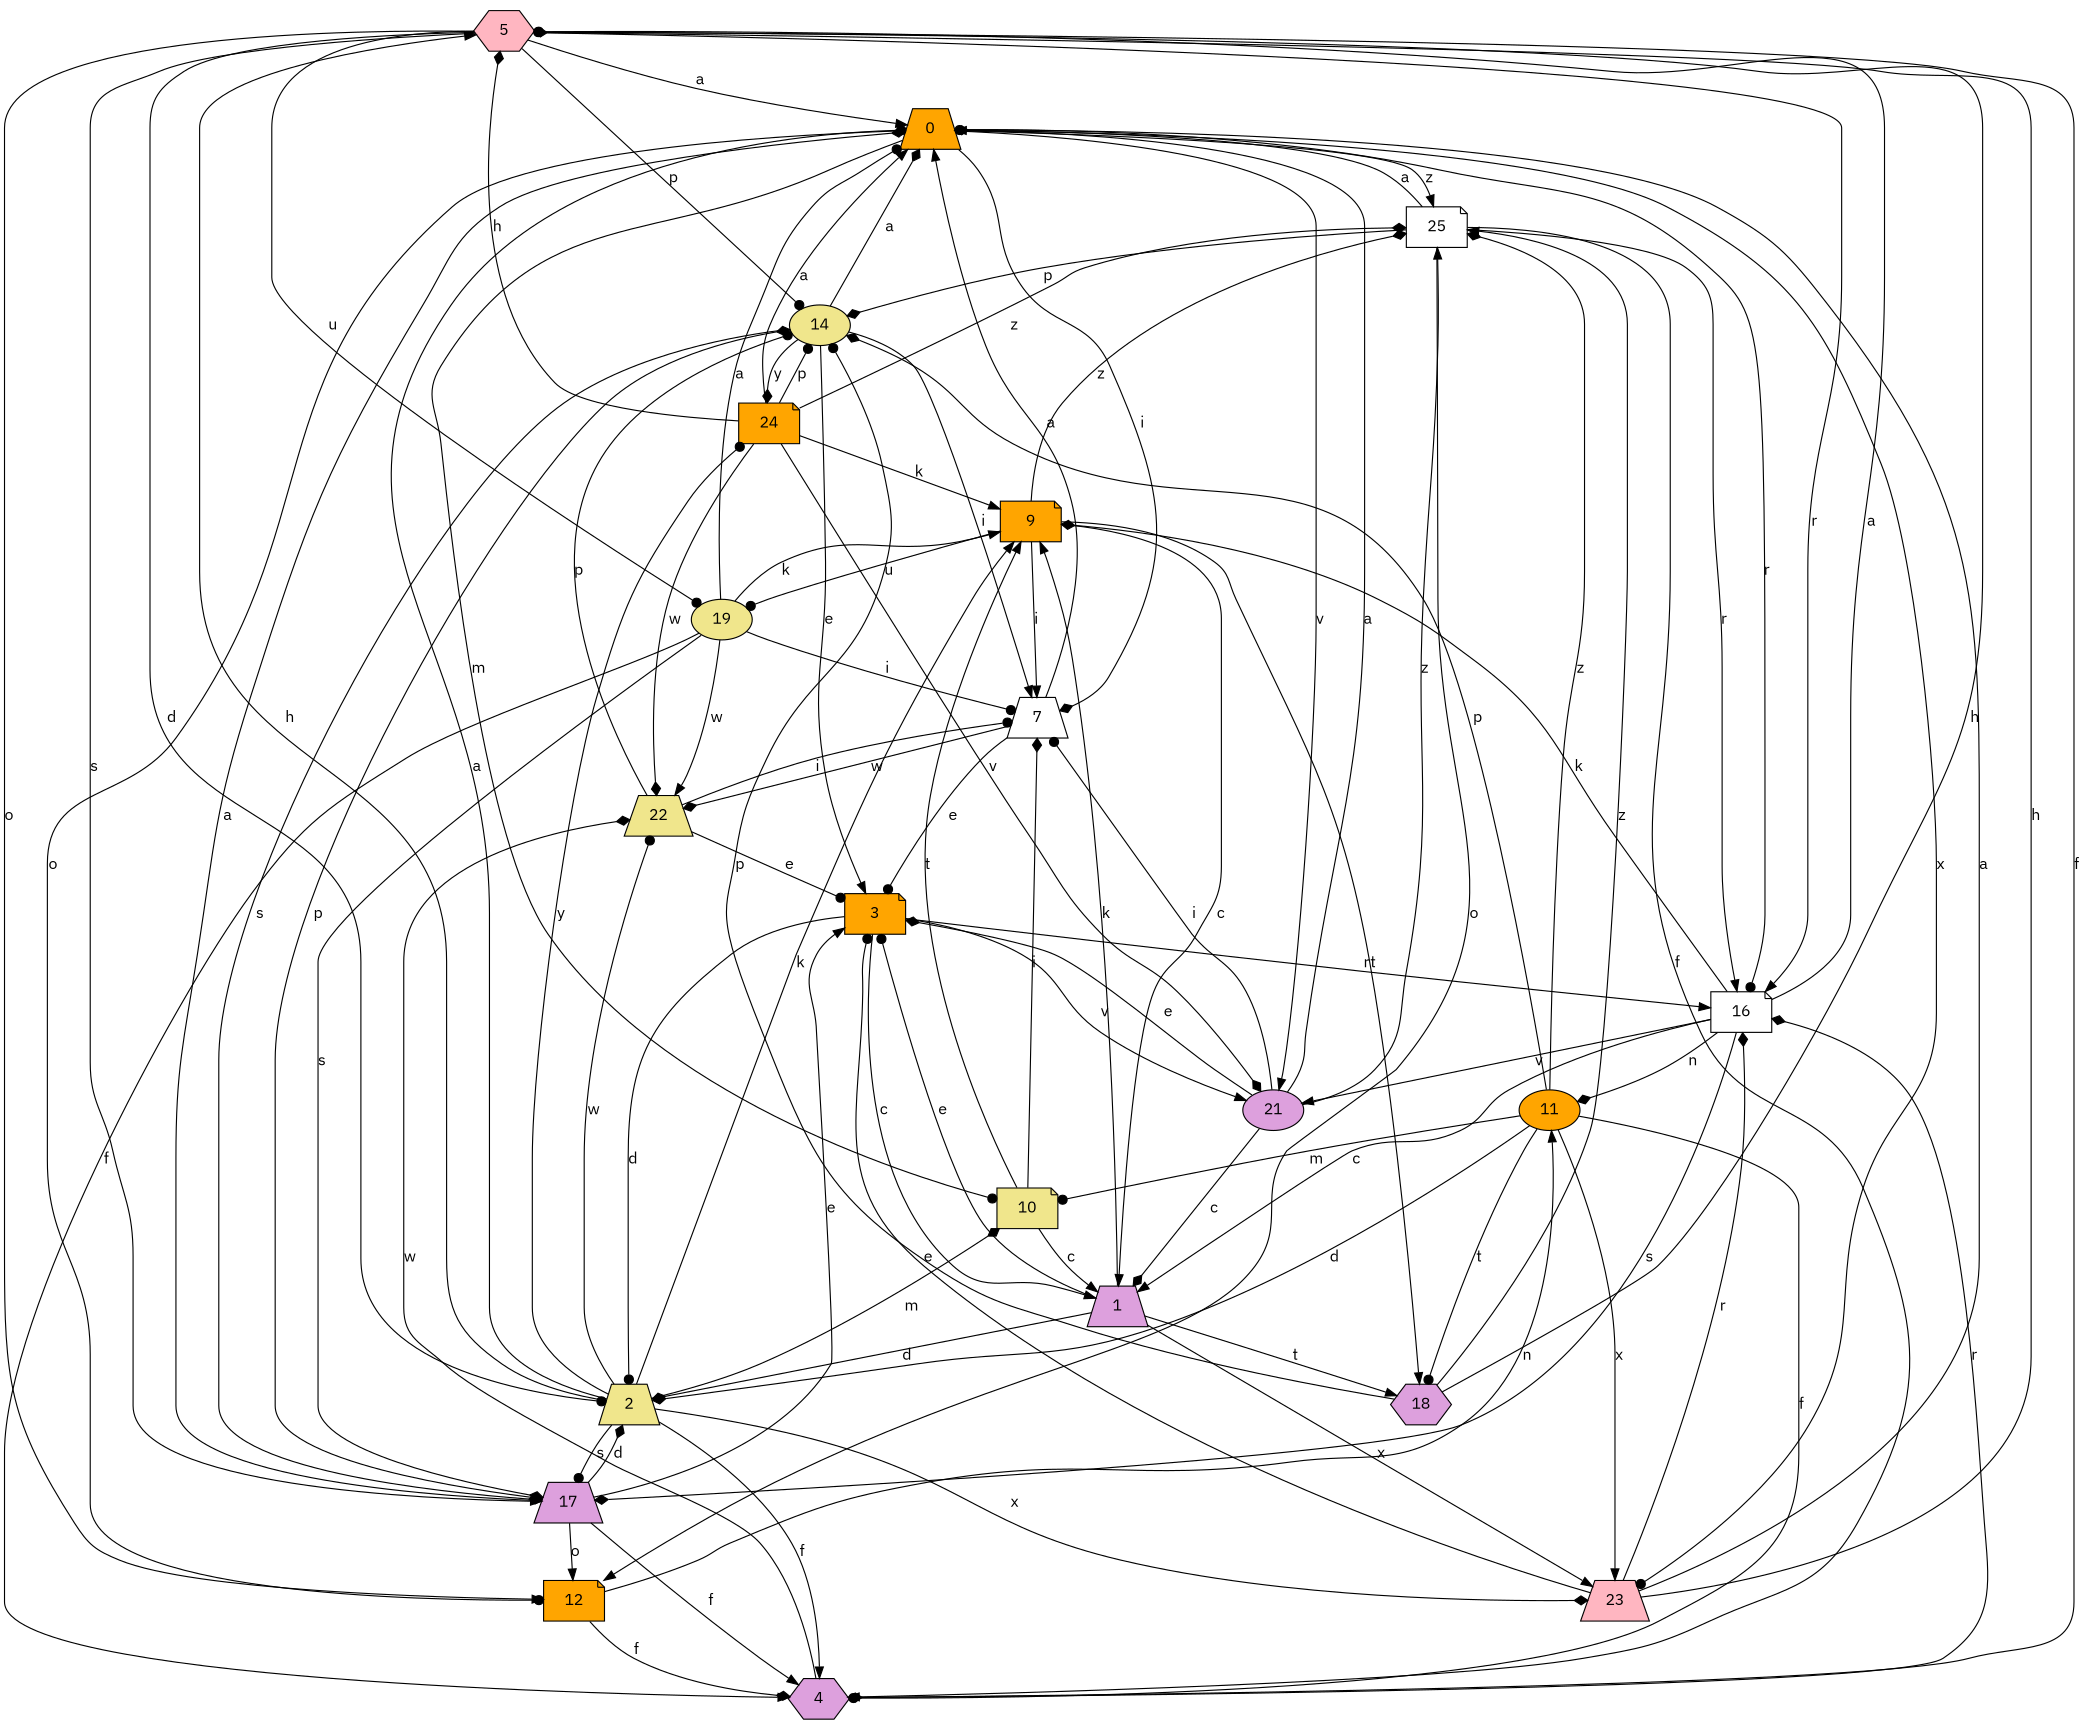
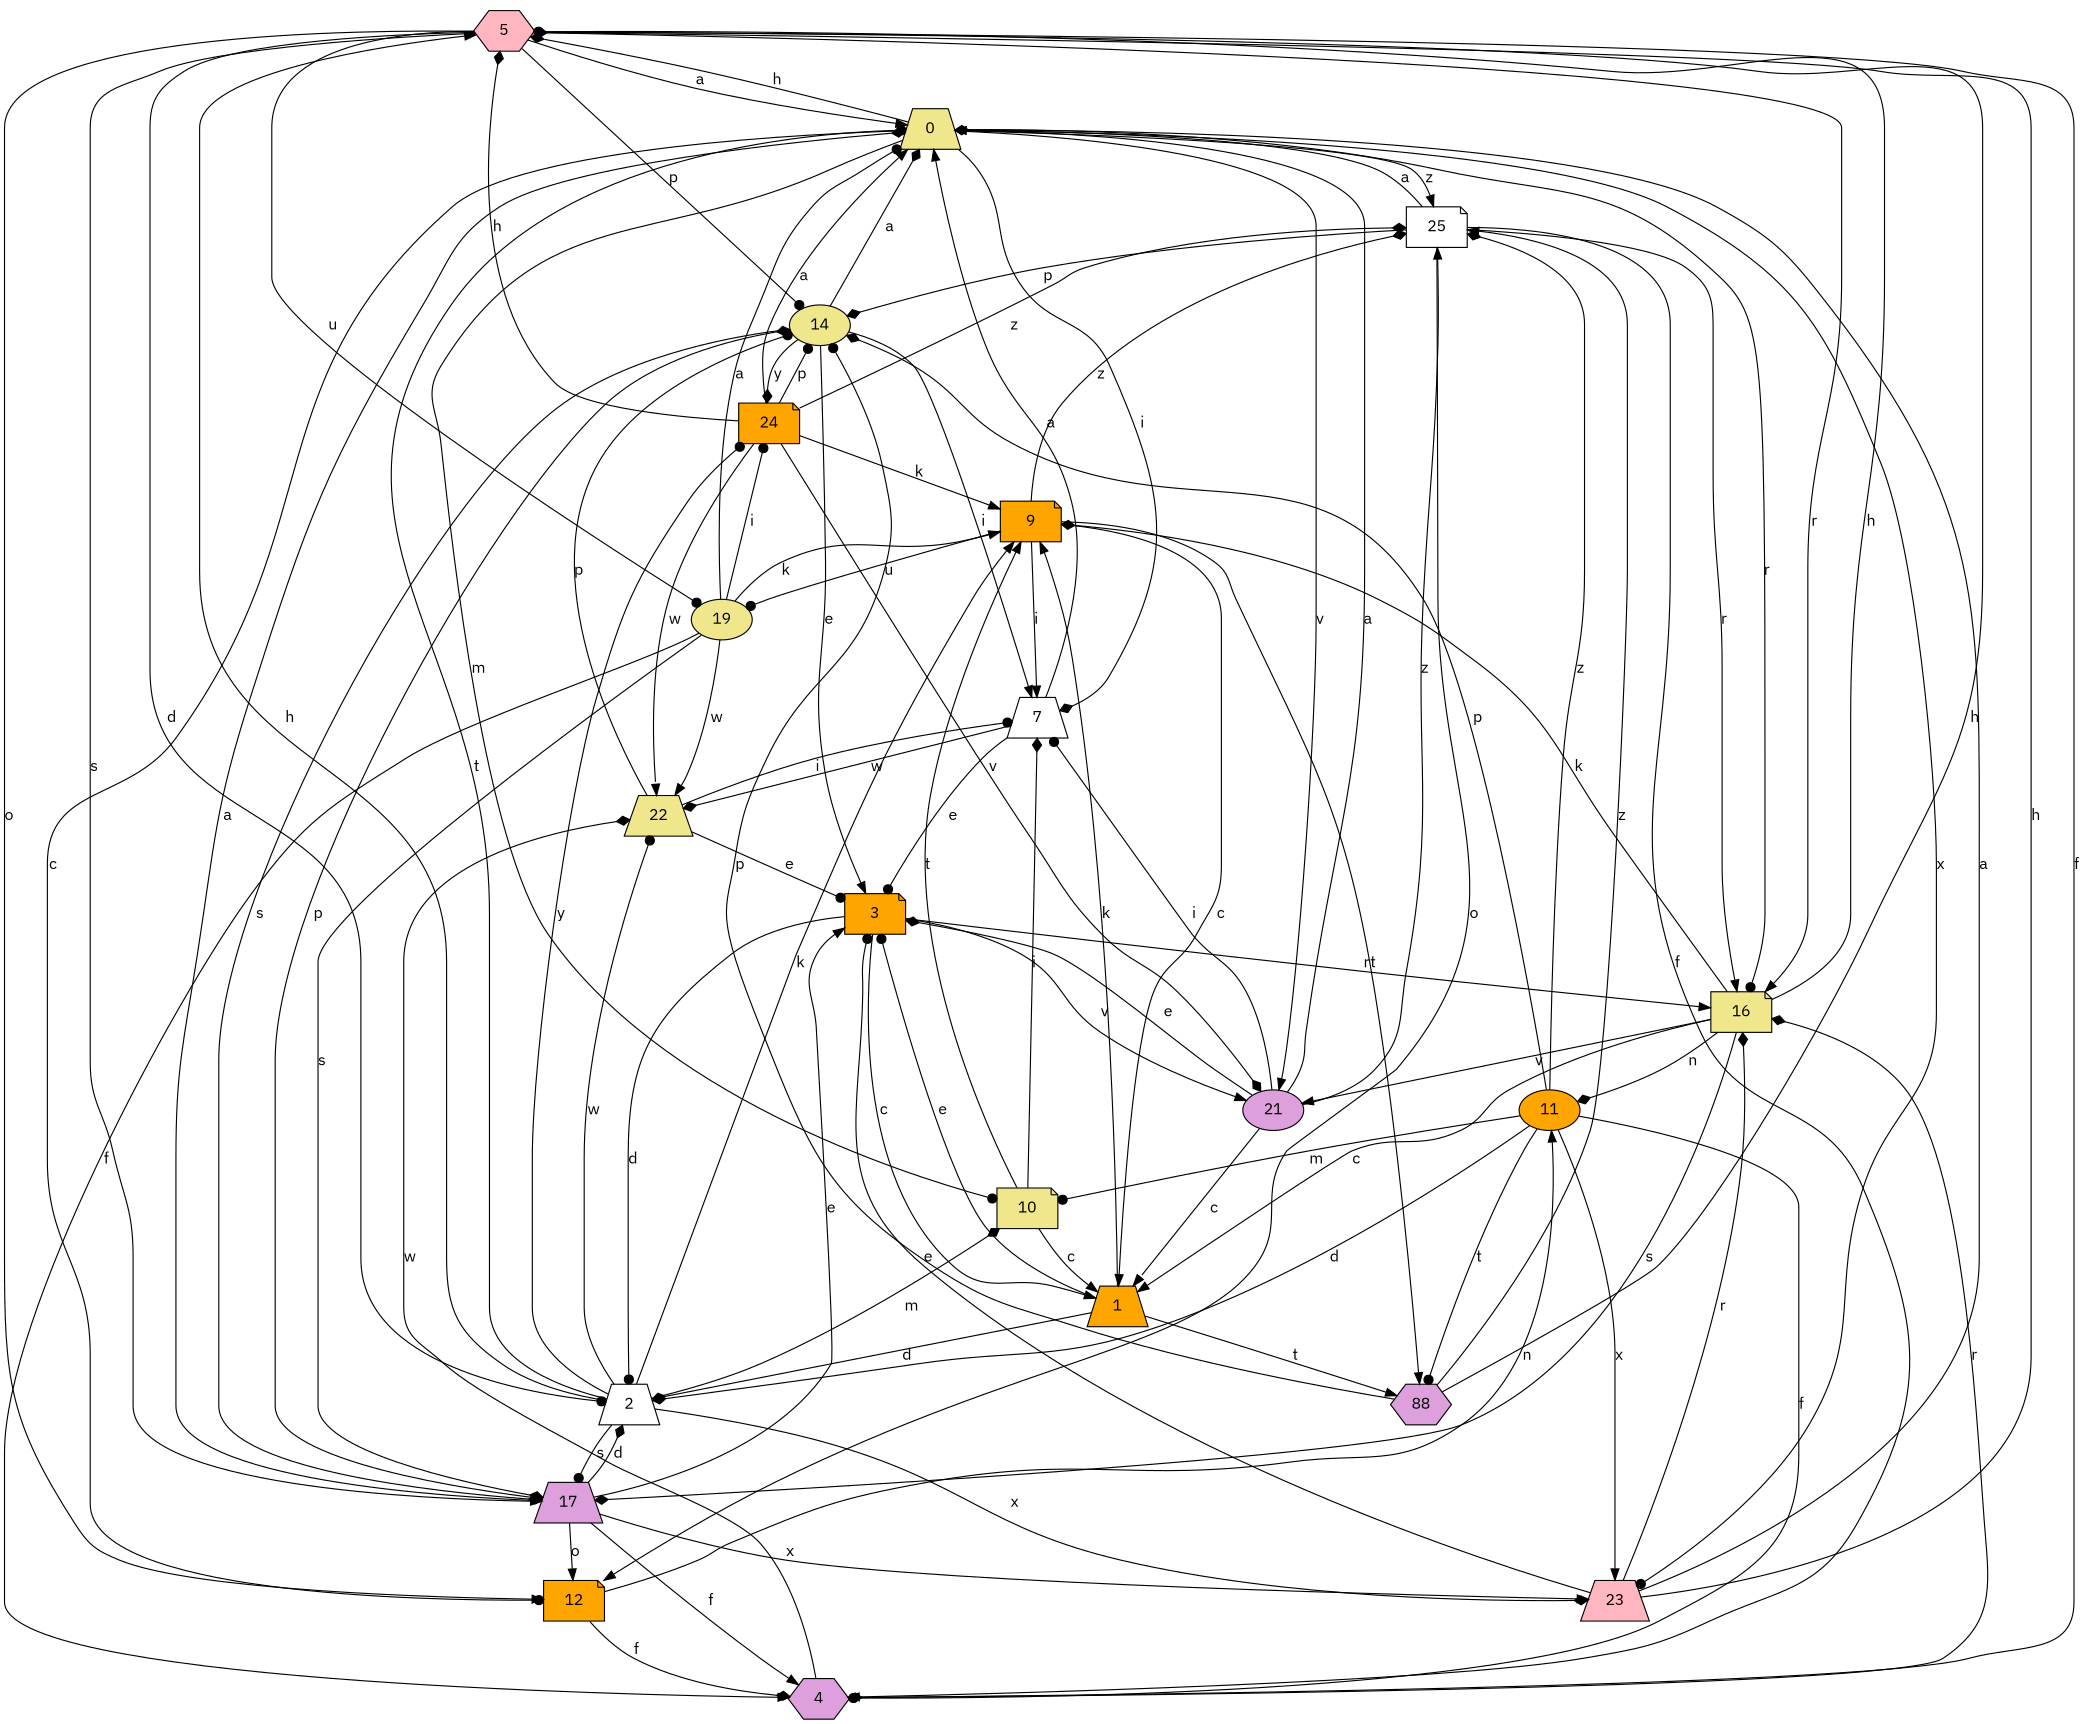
none -> (727, 77)
(930, 129) -> (930, 129)
(1872, 521) -> (1872, 521)
(1962, 561) -> (1962, 561)
(668, 602) -> (668, 602)
(875, 674) -> (744, 526)
(477, 767) -> (477, 767)
(53, 865) -> (53, 865)
(1741, 1012) -> (1741, 1012)
(1201, 1202) -> (1201, 1202)
(1118, 1306) -> (1118, 1306)
(629, 1405) -> (629, 1405)
(1421, 1405) -> (1421, 1405)
(1387, 1466) -> (1085, 1583)
(772, 1515) -> none
